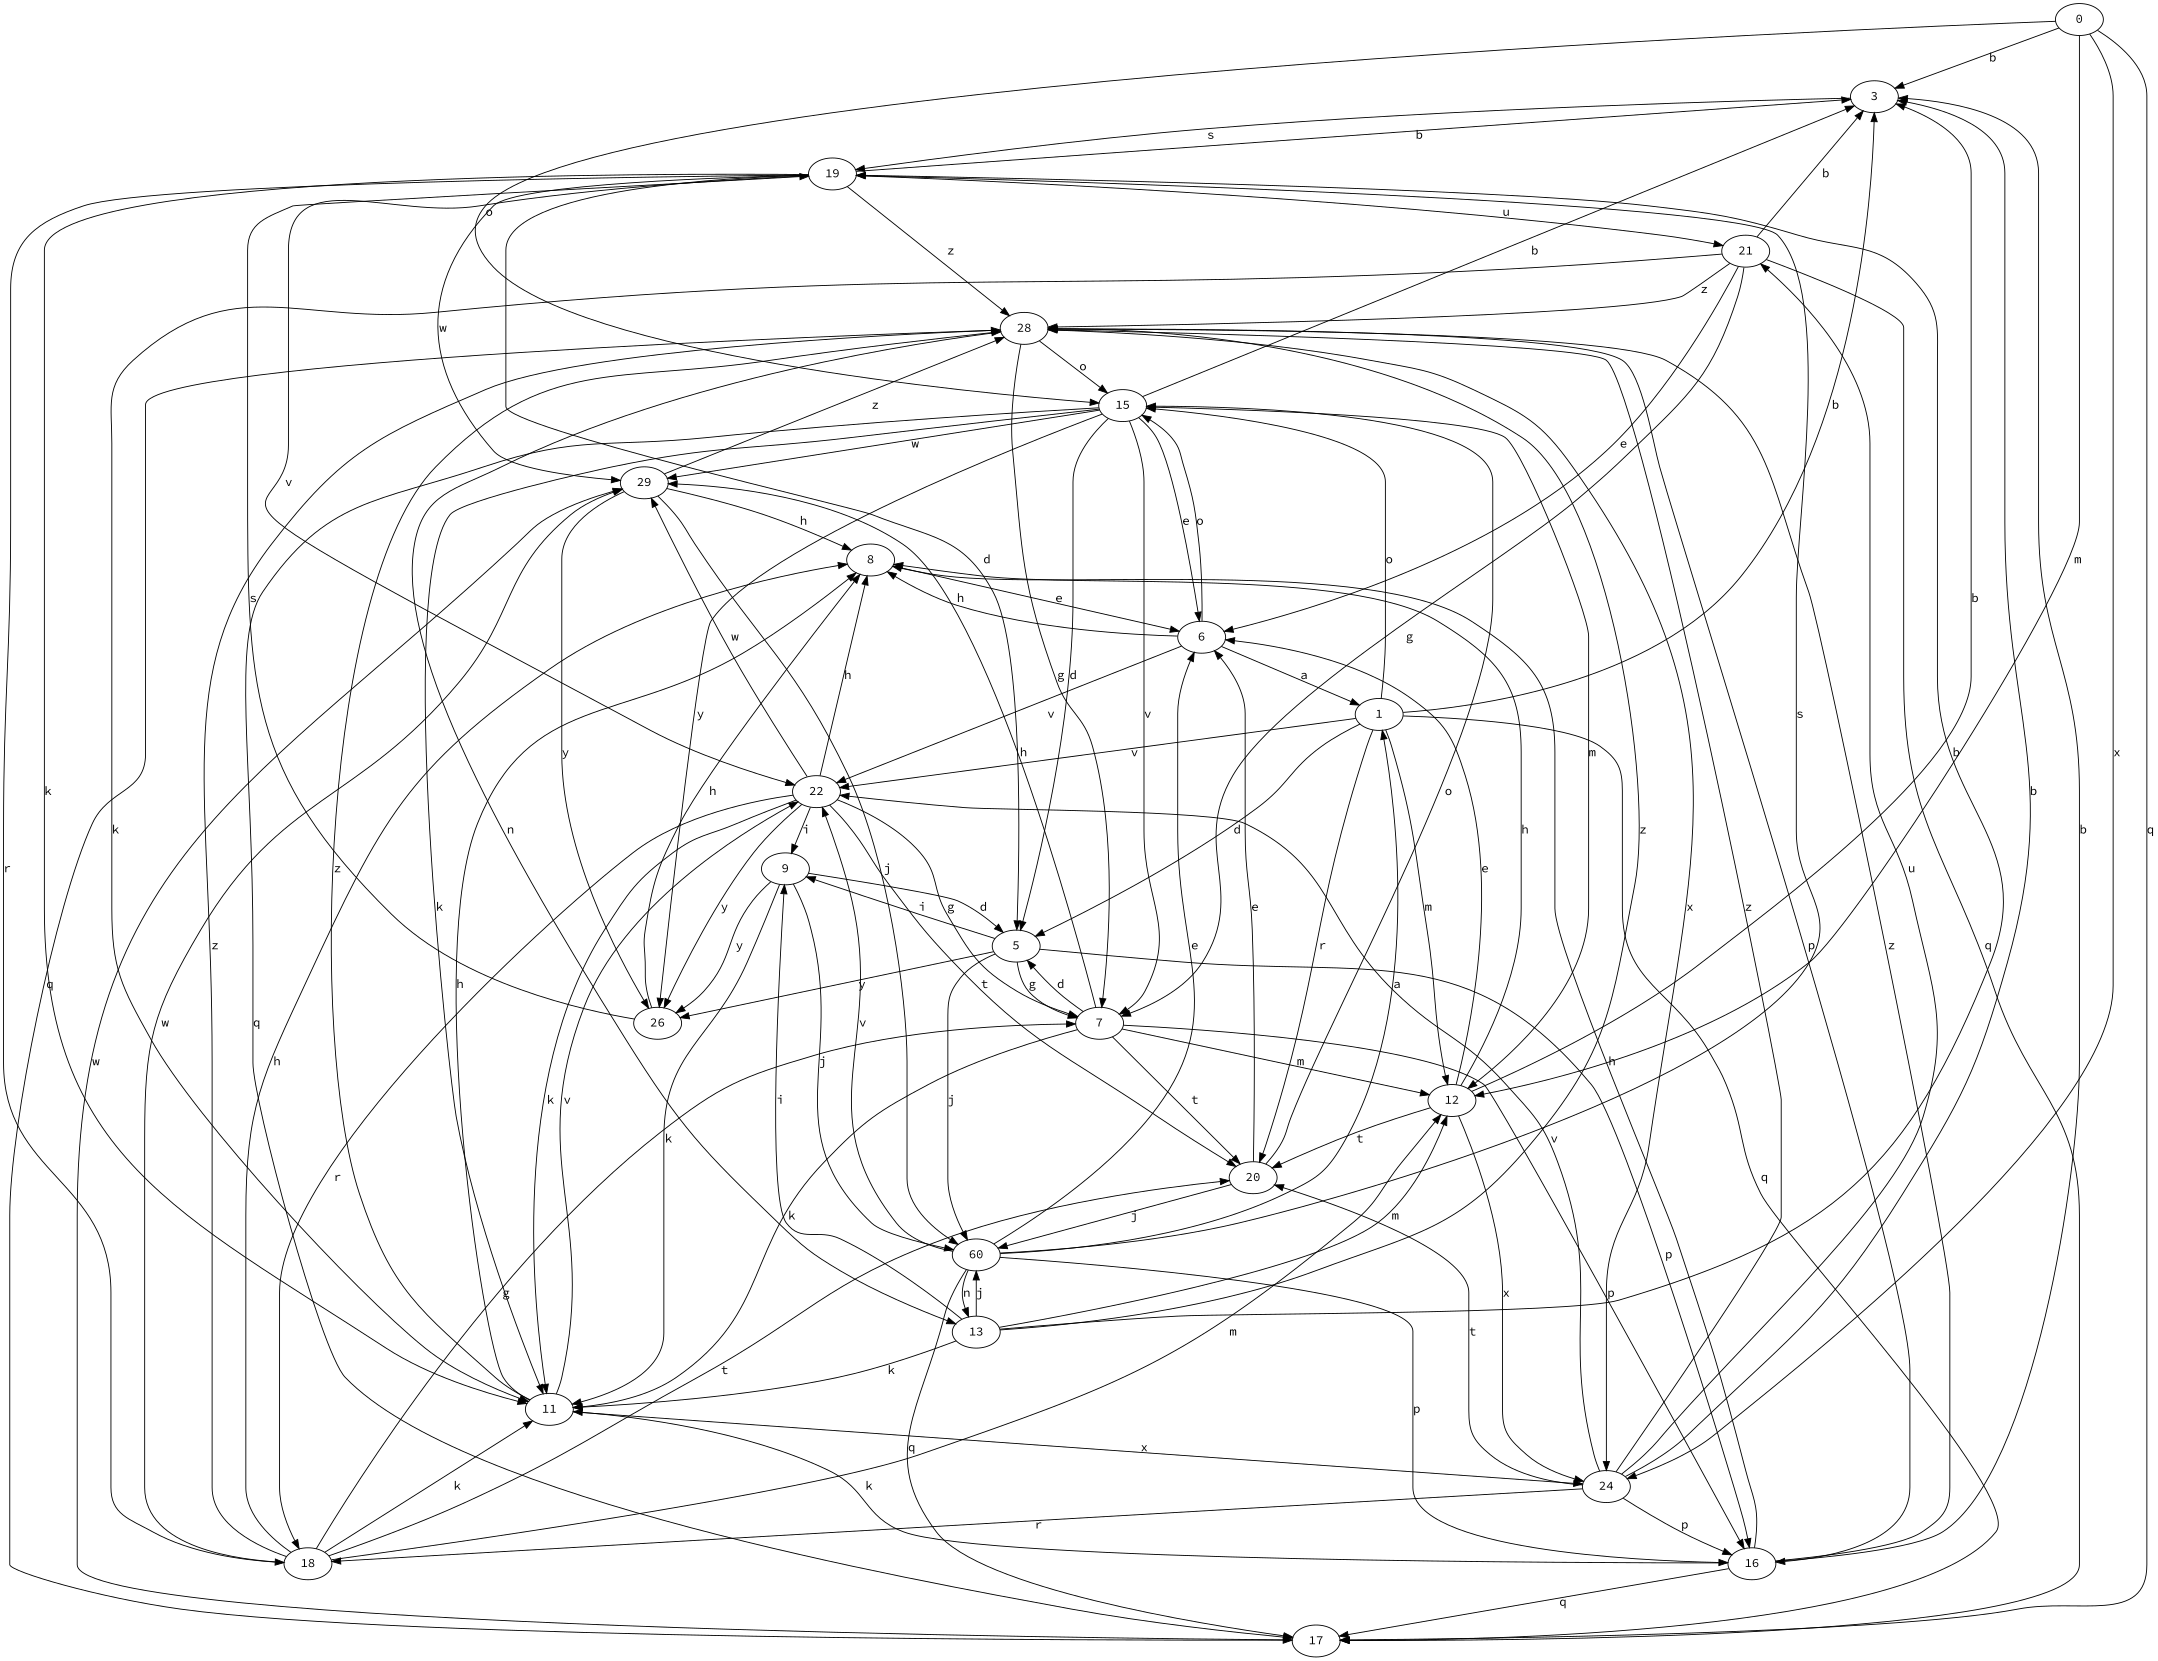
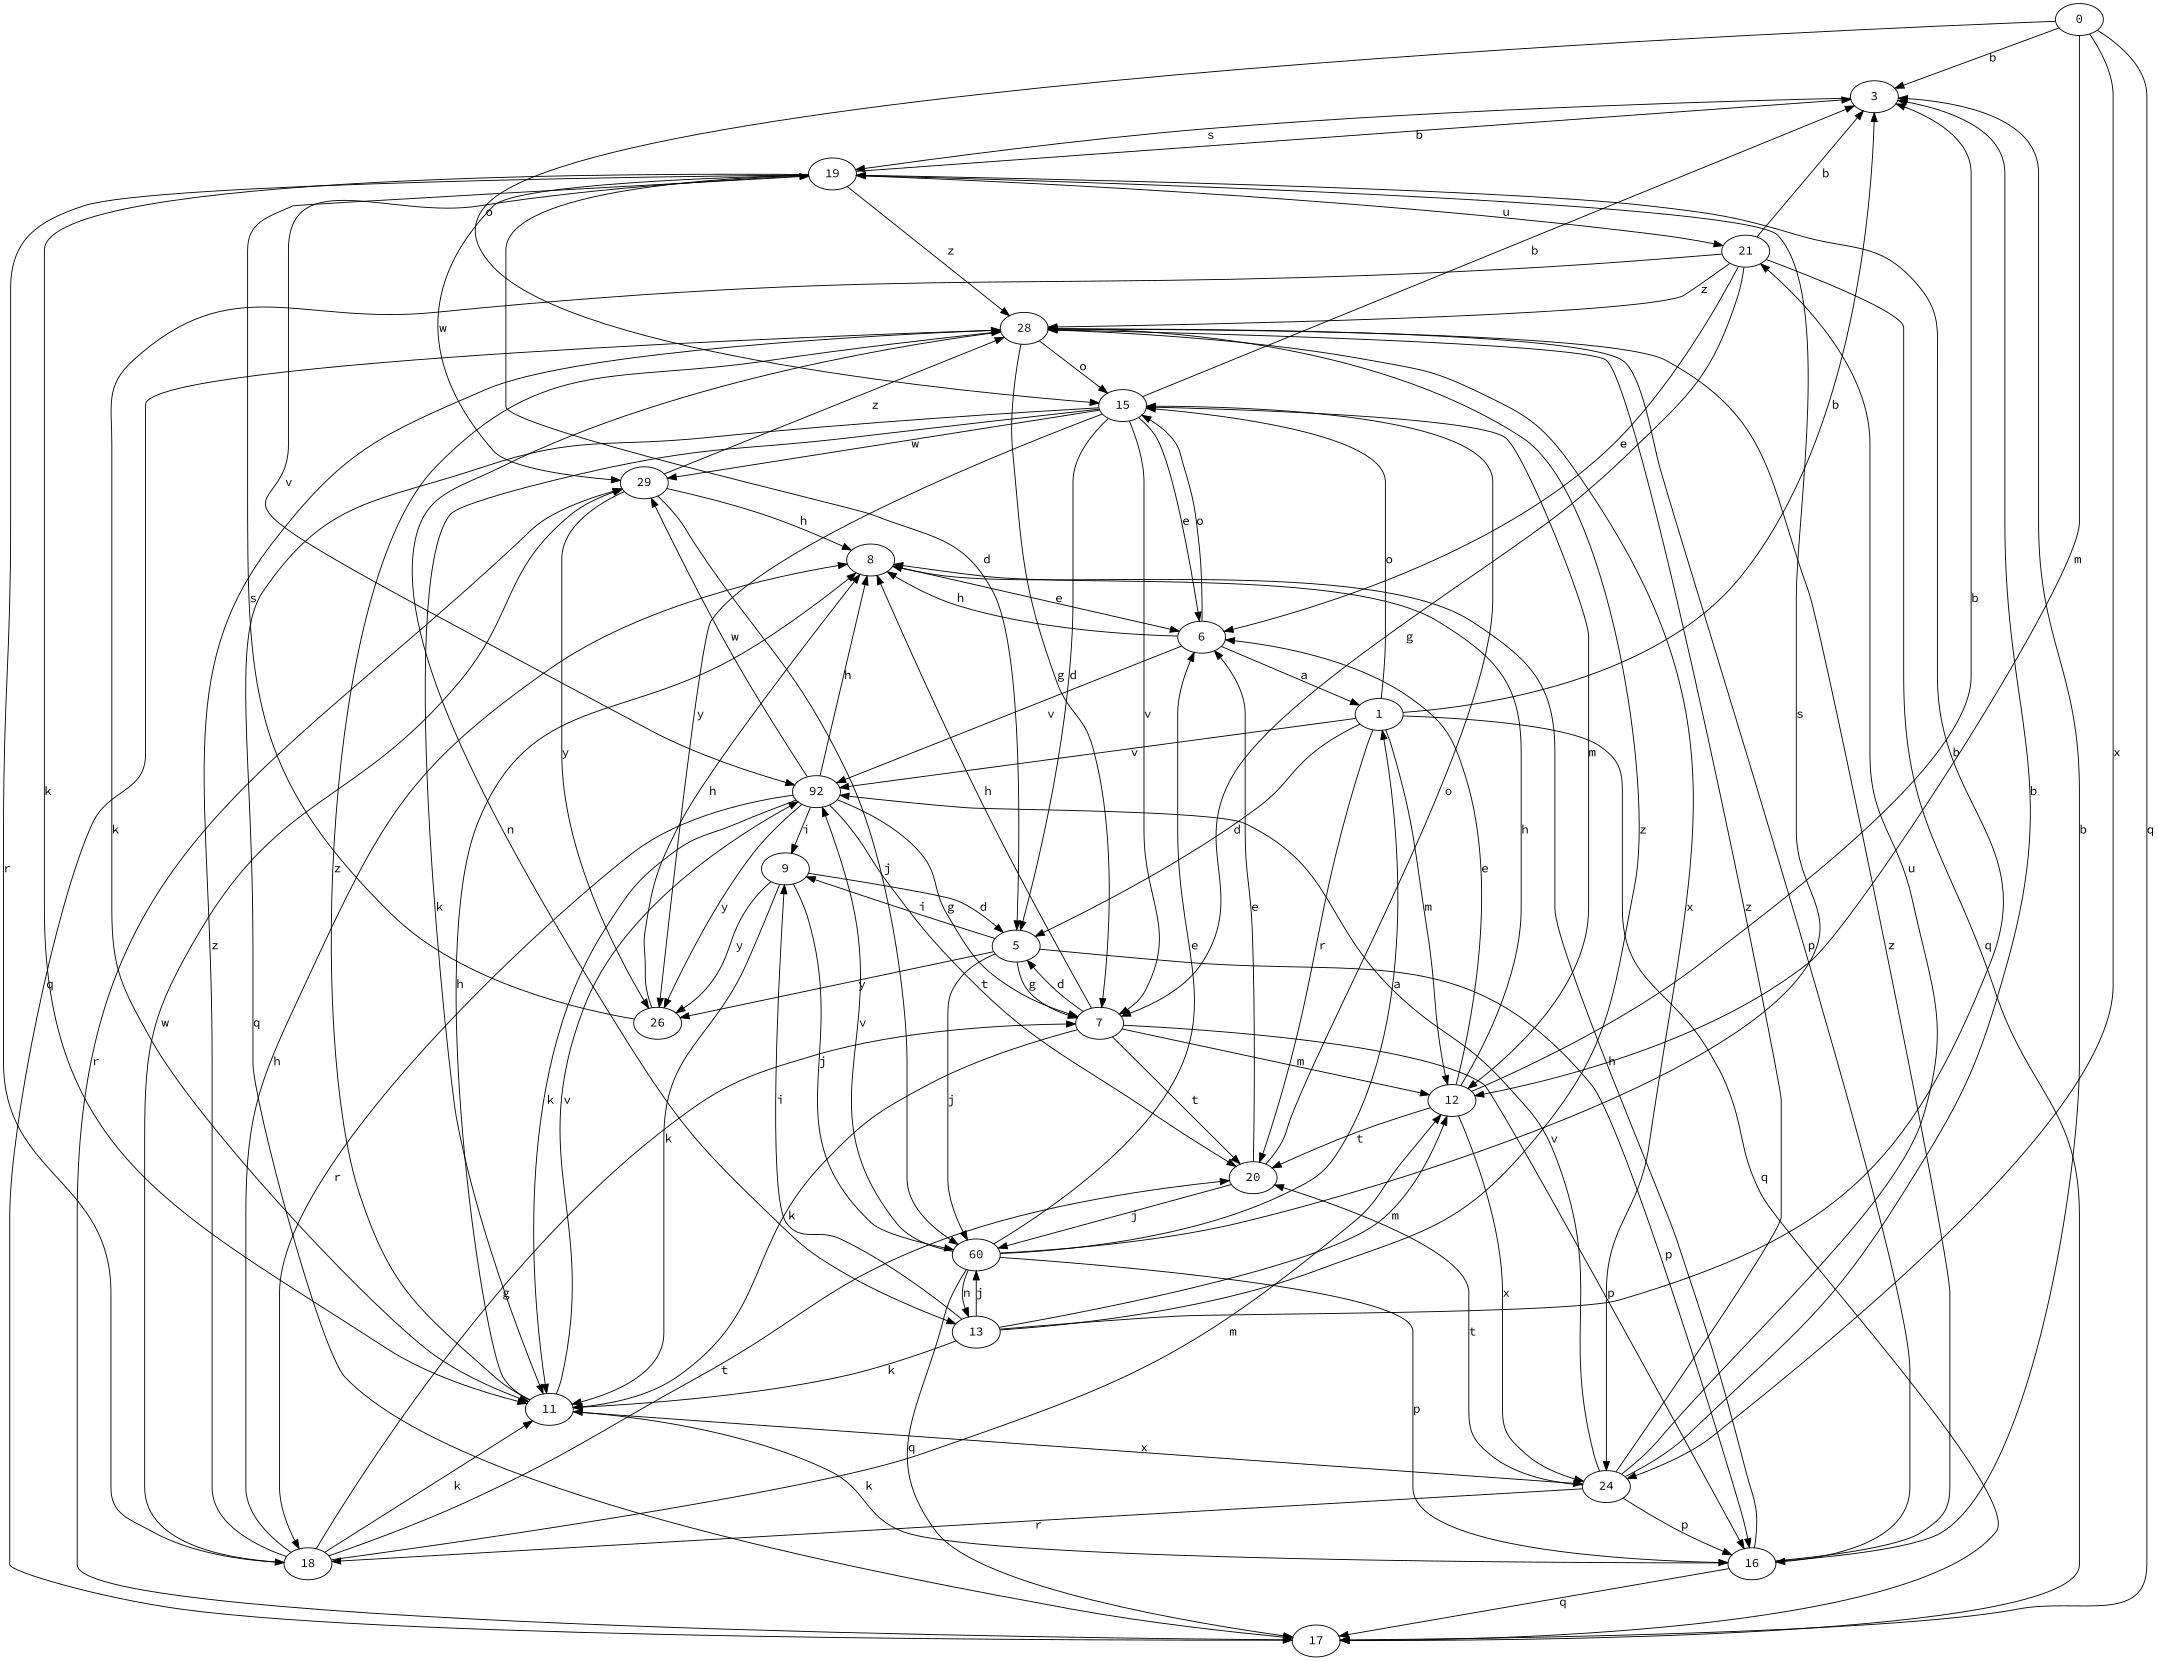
(977, 656) -> (980, 799)
(816, 792) -> (816, 792)
(96, 1062) -> (96, 1062)
